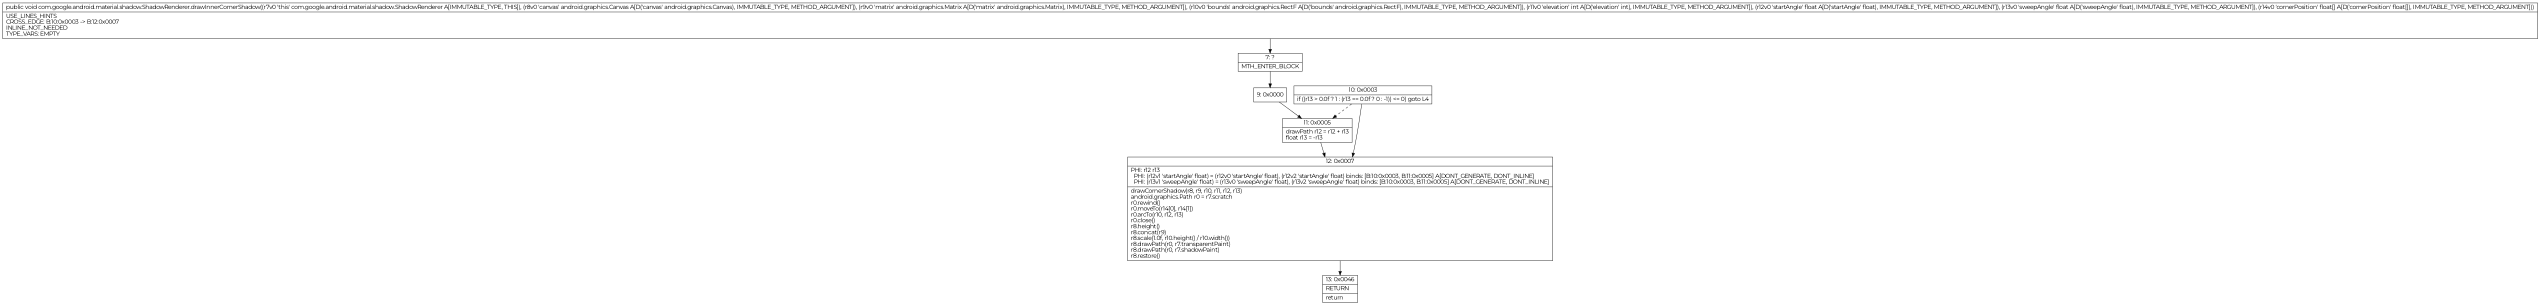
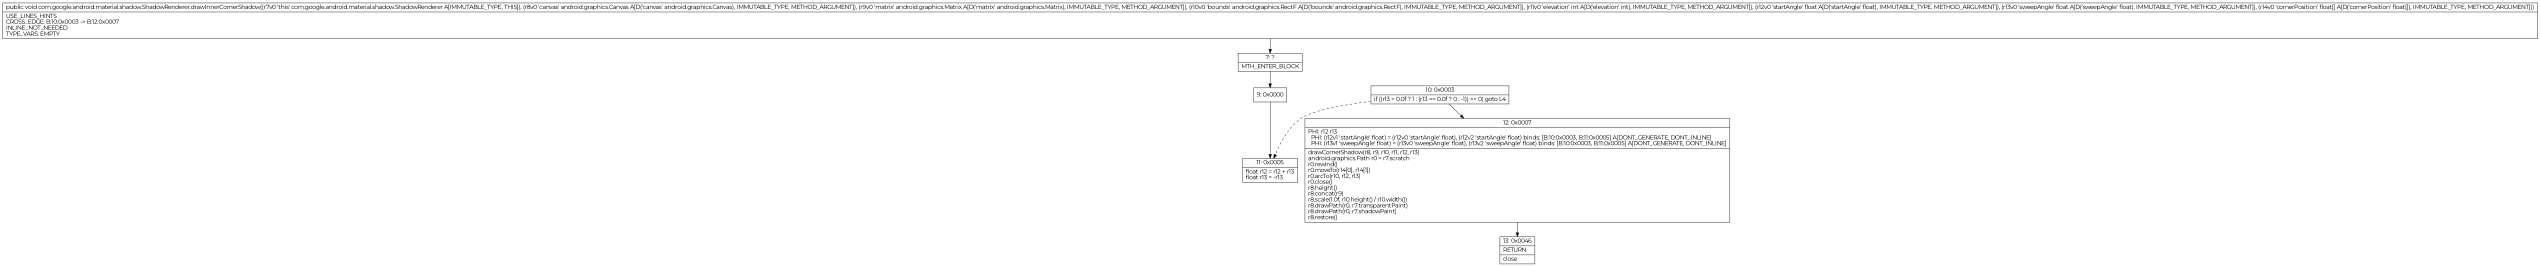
(1317, 132) -> (1270, 172)
(1322, 148) -> none
(1335, 298) -> (1510, 259)
